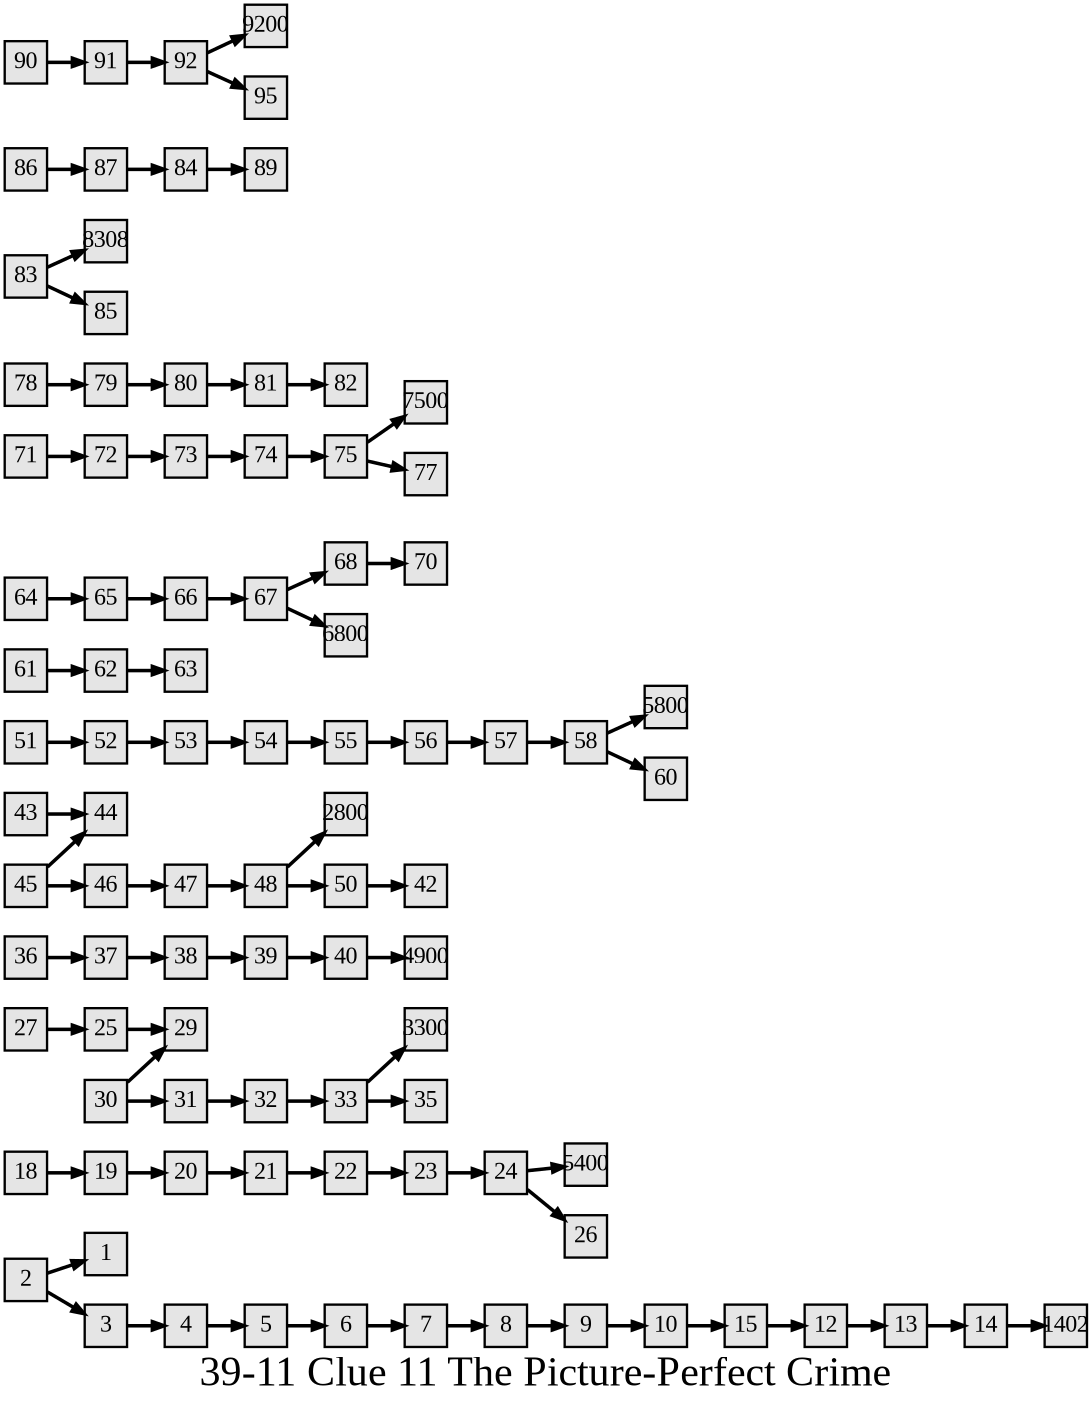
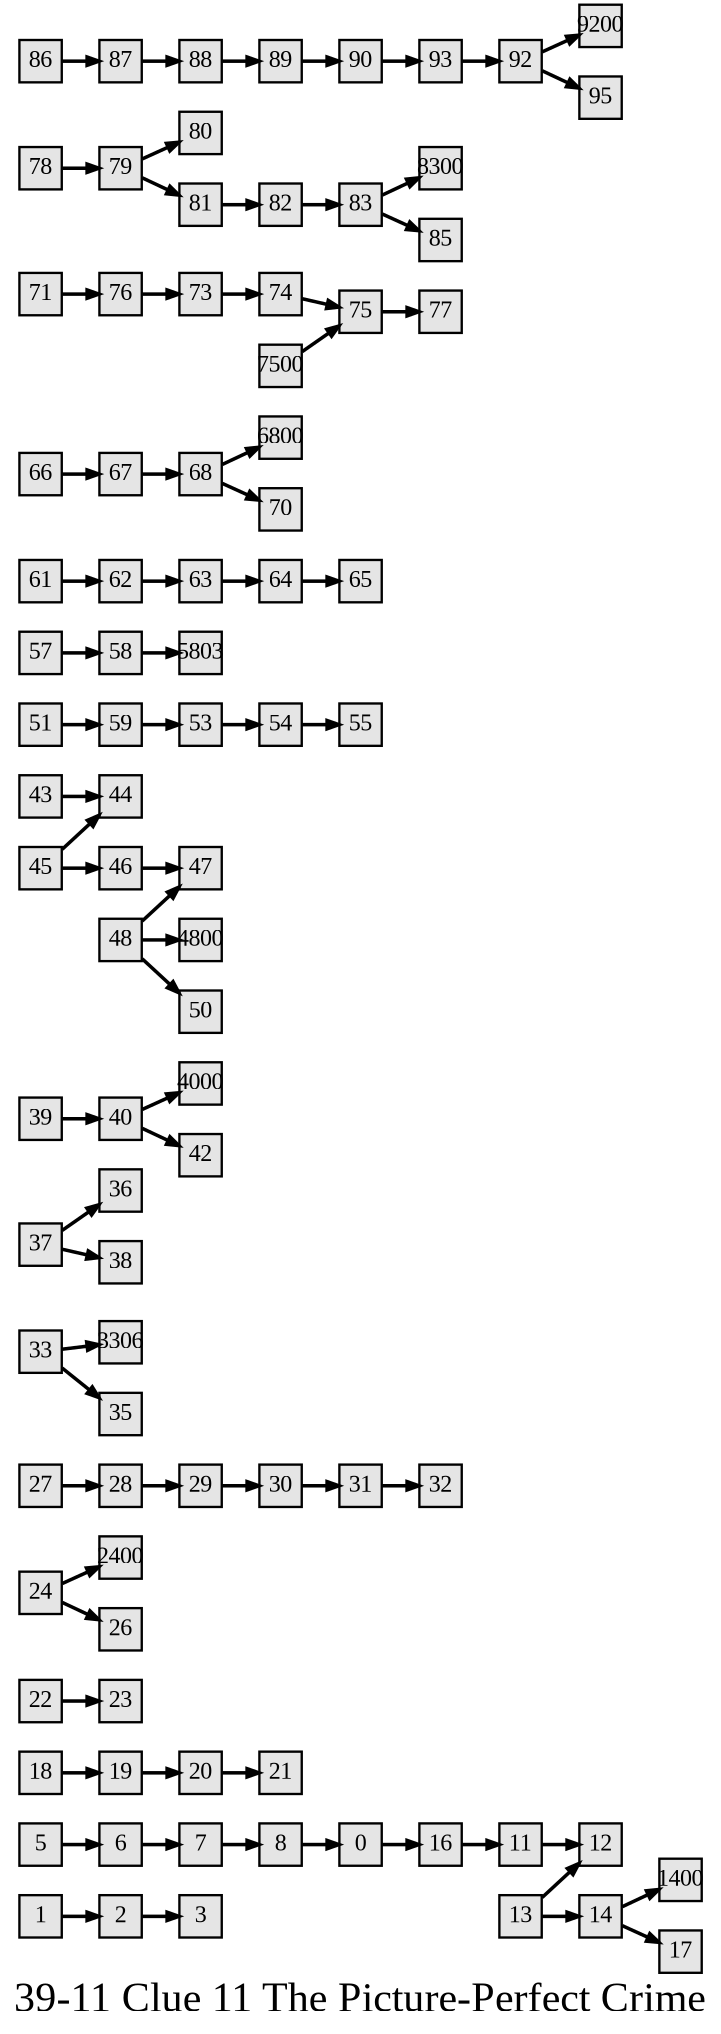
none -> (315, 61)
(106, 62) -> (441, 61)
(186, 169) -> (201, 61)
none -> (315, 205)
(106, 241) -> (441, 168)
(220, 385) -> (155, 184)
(381, 433) -> (315, 342)
(106, 456) -> (121, 294)
none -> (235, 581)
(140, 599) -> none
(300, 614) -> (235, 458)
(666, 707) -> (201, 653)
(106, 742) -> (121, 725)
(426, 742) -> none
(666, 779) -> none
(346, 814) -> (201, 940)
(220, 886) -> (156, 908)
(380, 886) -> (155, 1134)
(60, 958) -> (75, 1221)
(220, 958) -> none
(426, 958) -> (201, 1083)
(106, 1029) -> (121, 1486)
(426, 1029) -> (121, 1342)
(141, 1069) -> (235, 1486)
(300, 1101) -> none
(586, 1165) -> (121, 1558)
(300, 1173) -> none
(460, 1173) -> none
(60, 1269) -> (75, 1916)
(186, 1326) -> none
(586, 1326) -> (361, 1845)
(666, 1326) -> (441, 1845)
(746, 1326) -> (521, 1845)
(860, 1326) -> (556, 1885)
(1066, 1326) -> (681, 1880)
none -> (681, 1952)
